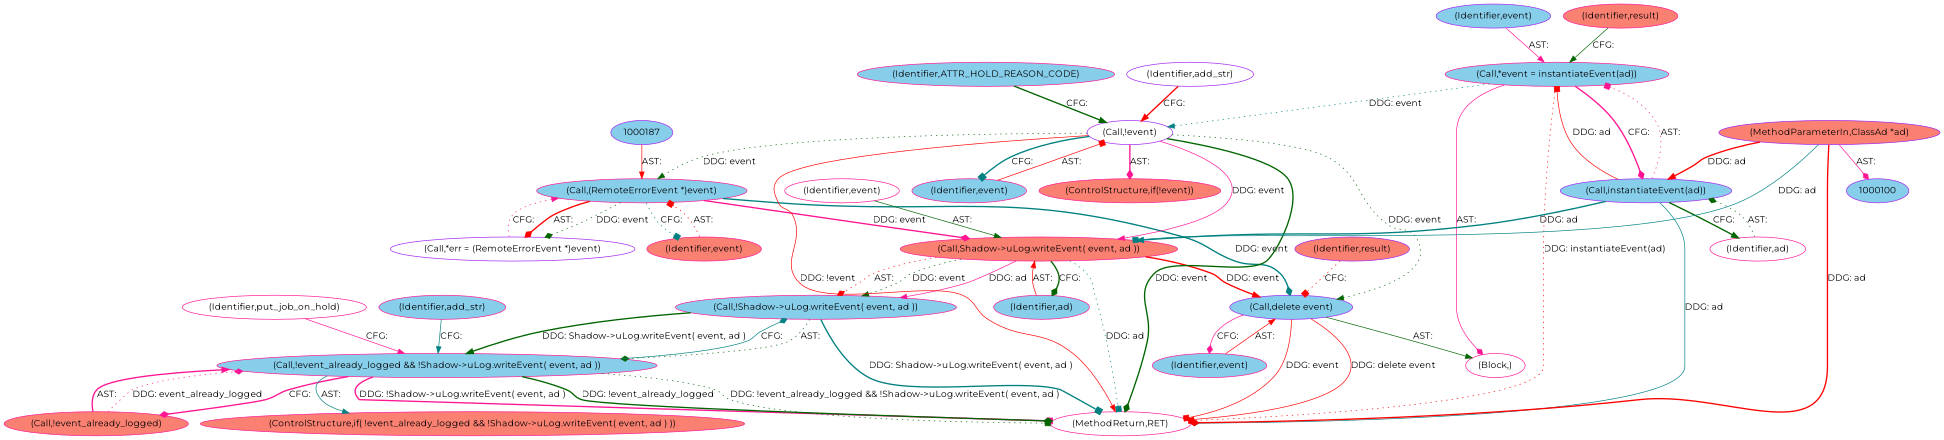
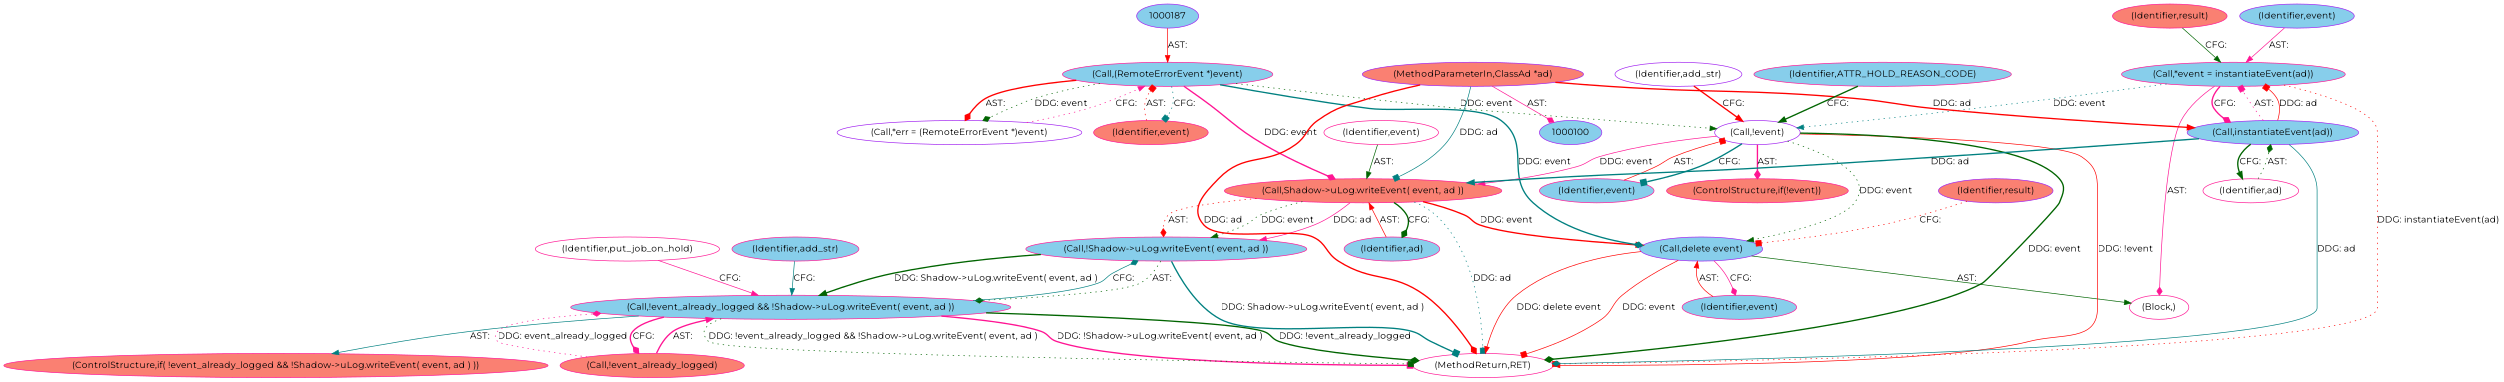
(873, 138) -> (1496, 112)
